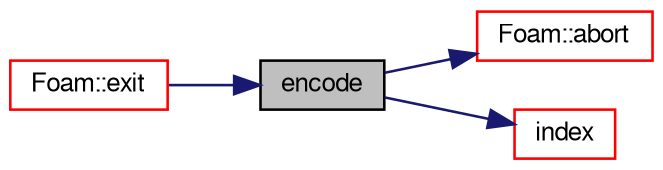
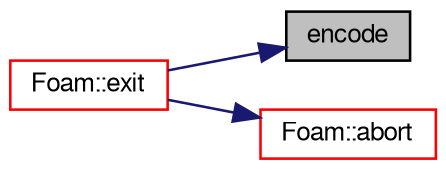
(418, 66) -> (201, 106)
(565, 134) -> none
